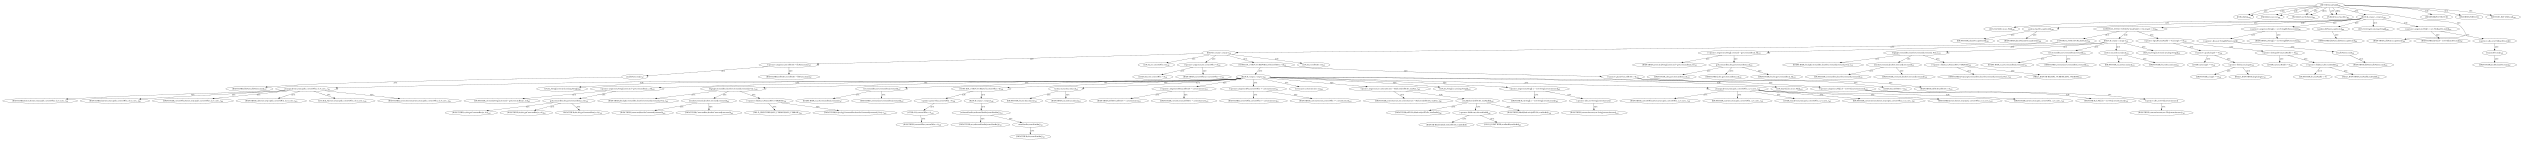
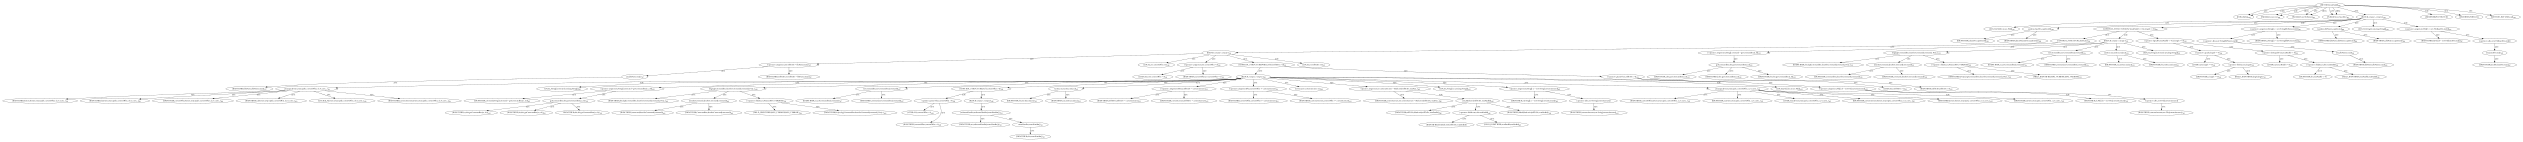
(2435, 21) -> (2359, 35)
(1669, 65) -> none
(921, 118) -> (940, 114)
